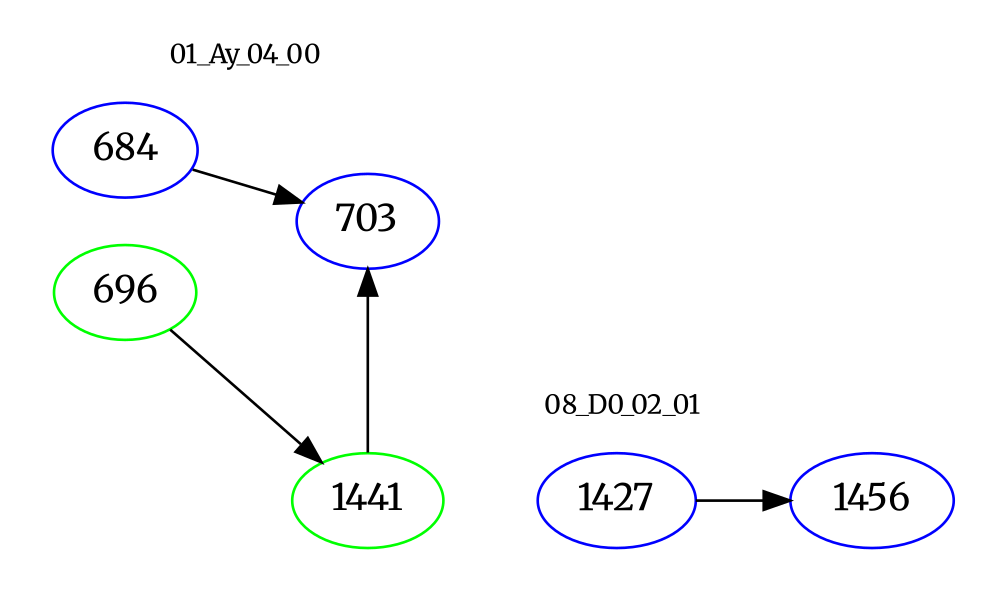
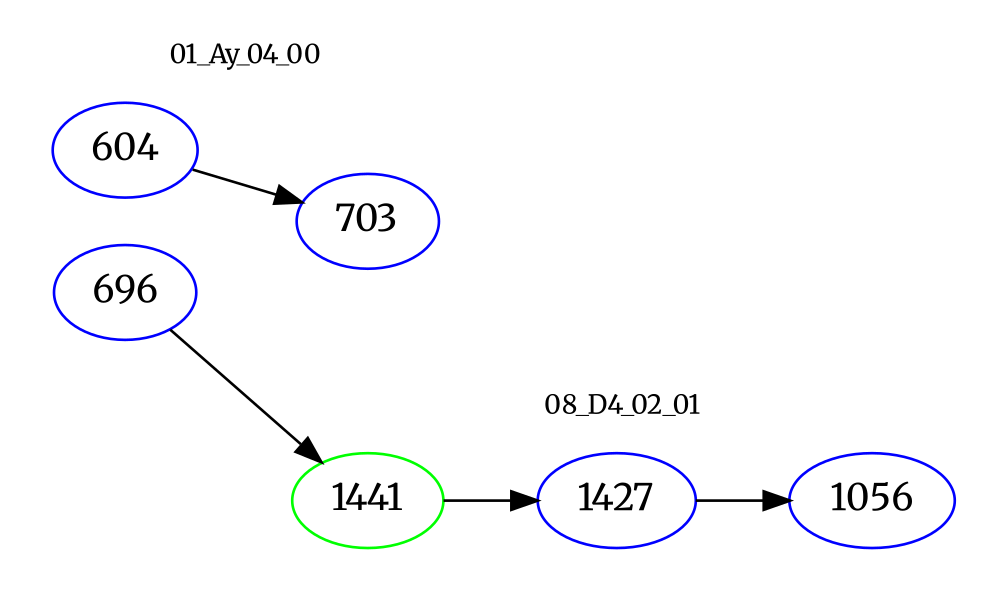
(125, 150) -> (125, 150)
(125, 292) -> (125, 292)
(368, 402) -> (477, 501)
(623, 407) -> (623, 407)
(872, 501) -> (872, 501)
